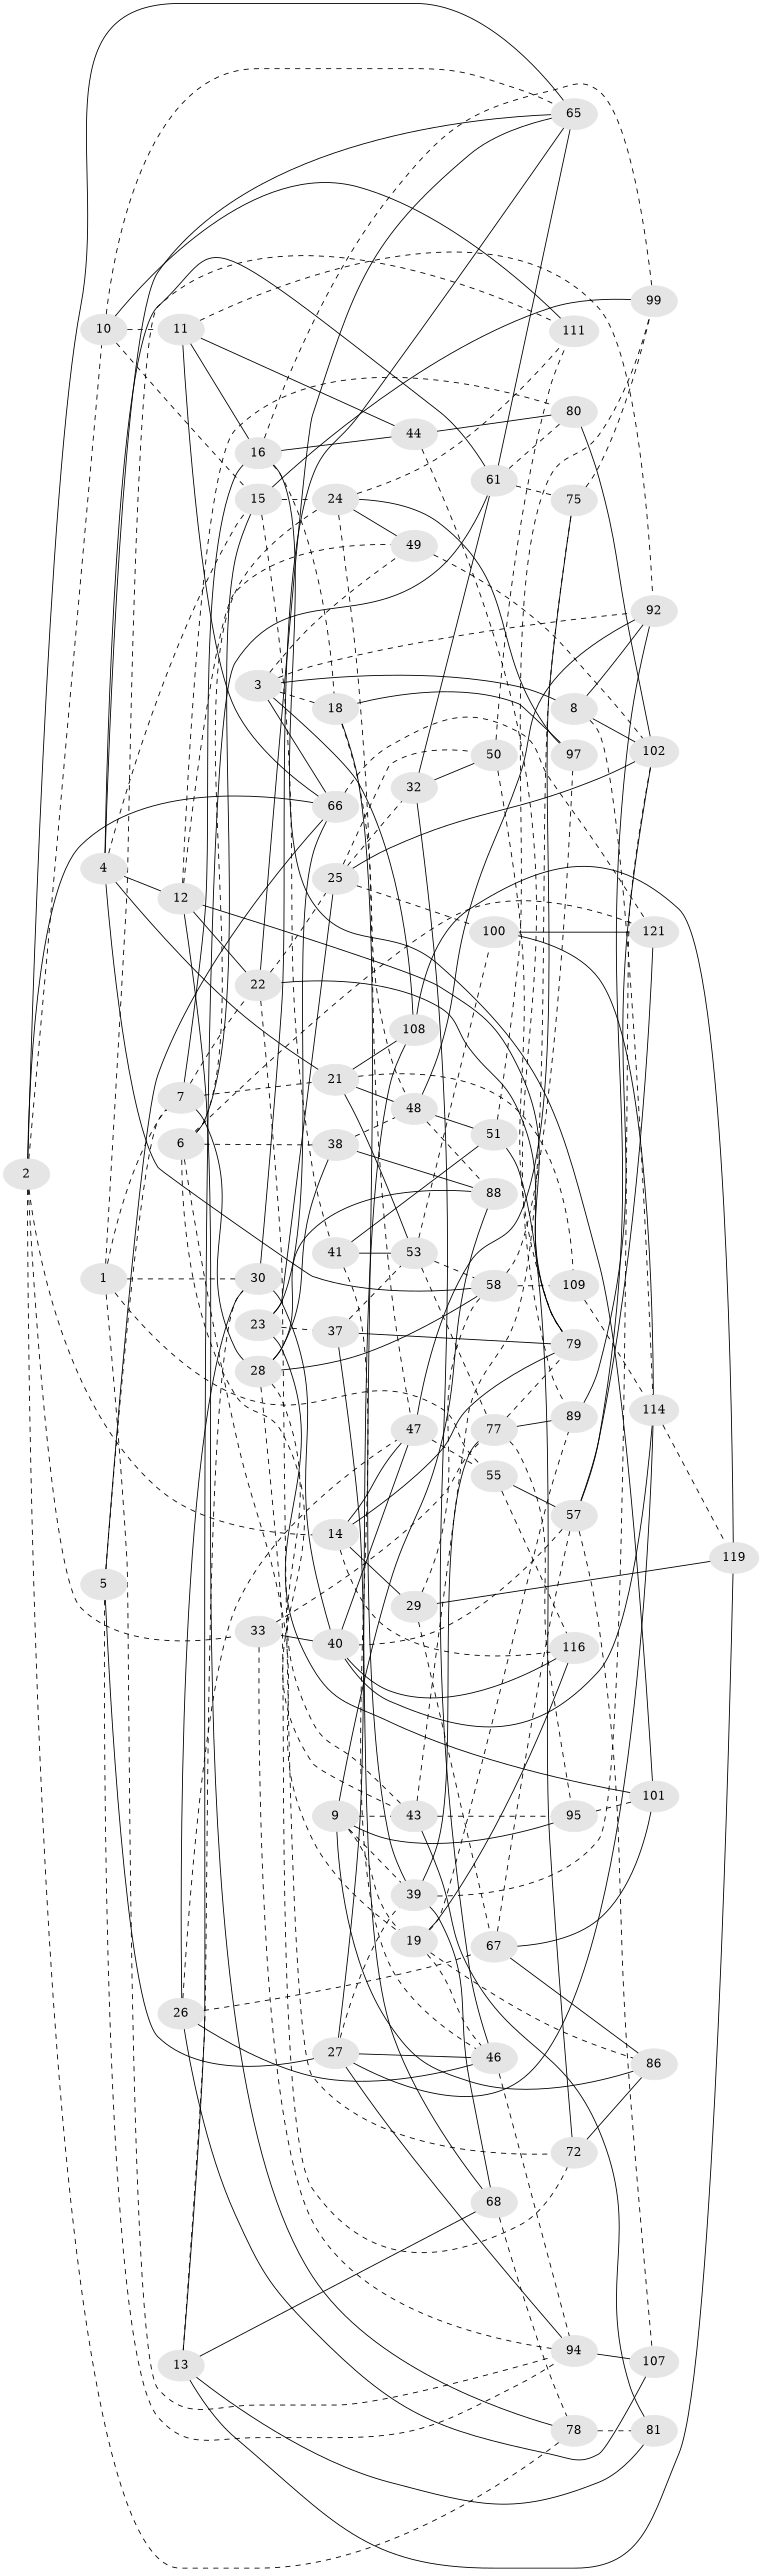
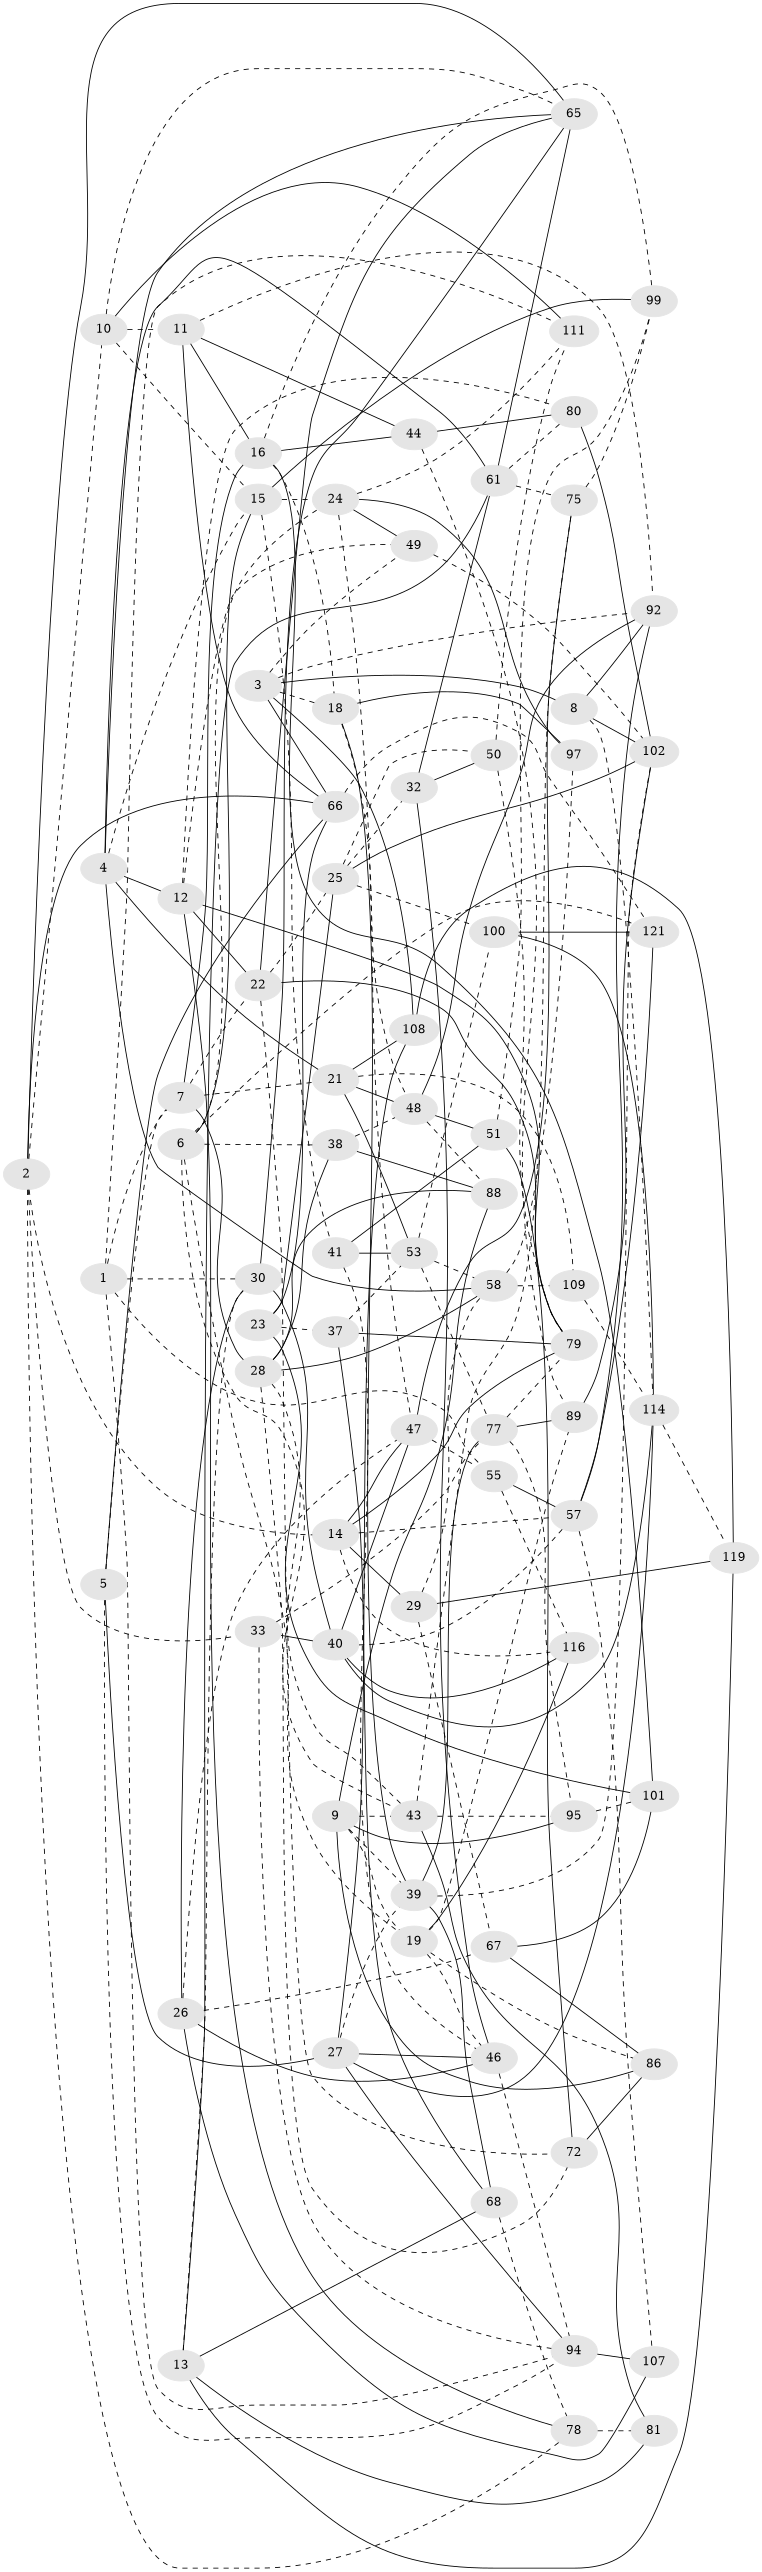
(530, 1731) -> (460, 1525)
